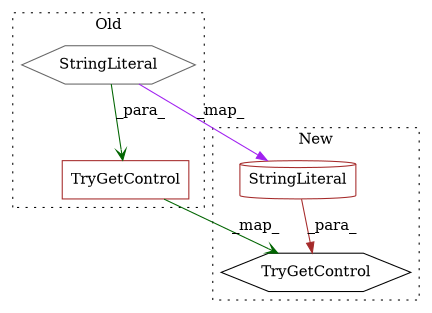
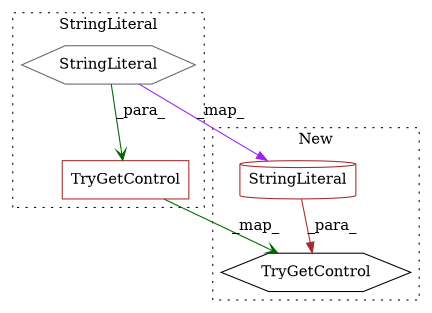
(109, 25) -> (109, 25)
